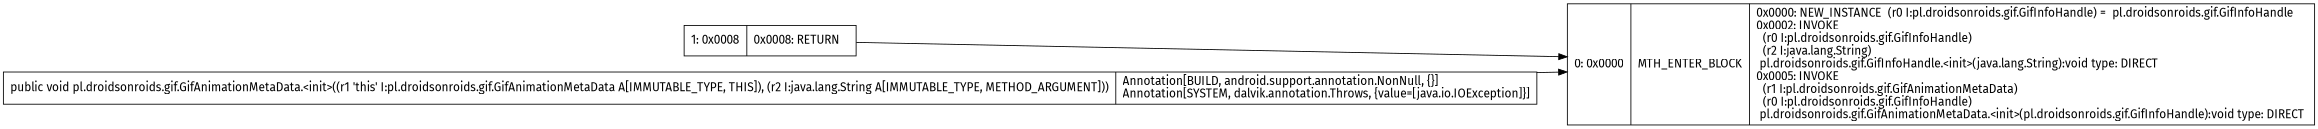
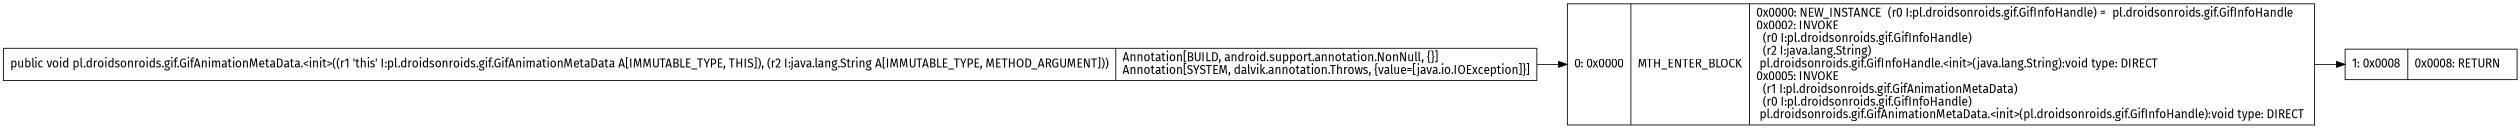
(1207, 50) -> (2326, 64)
